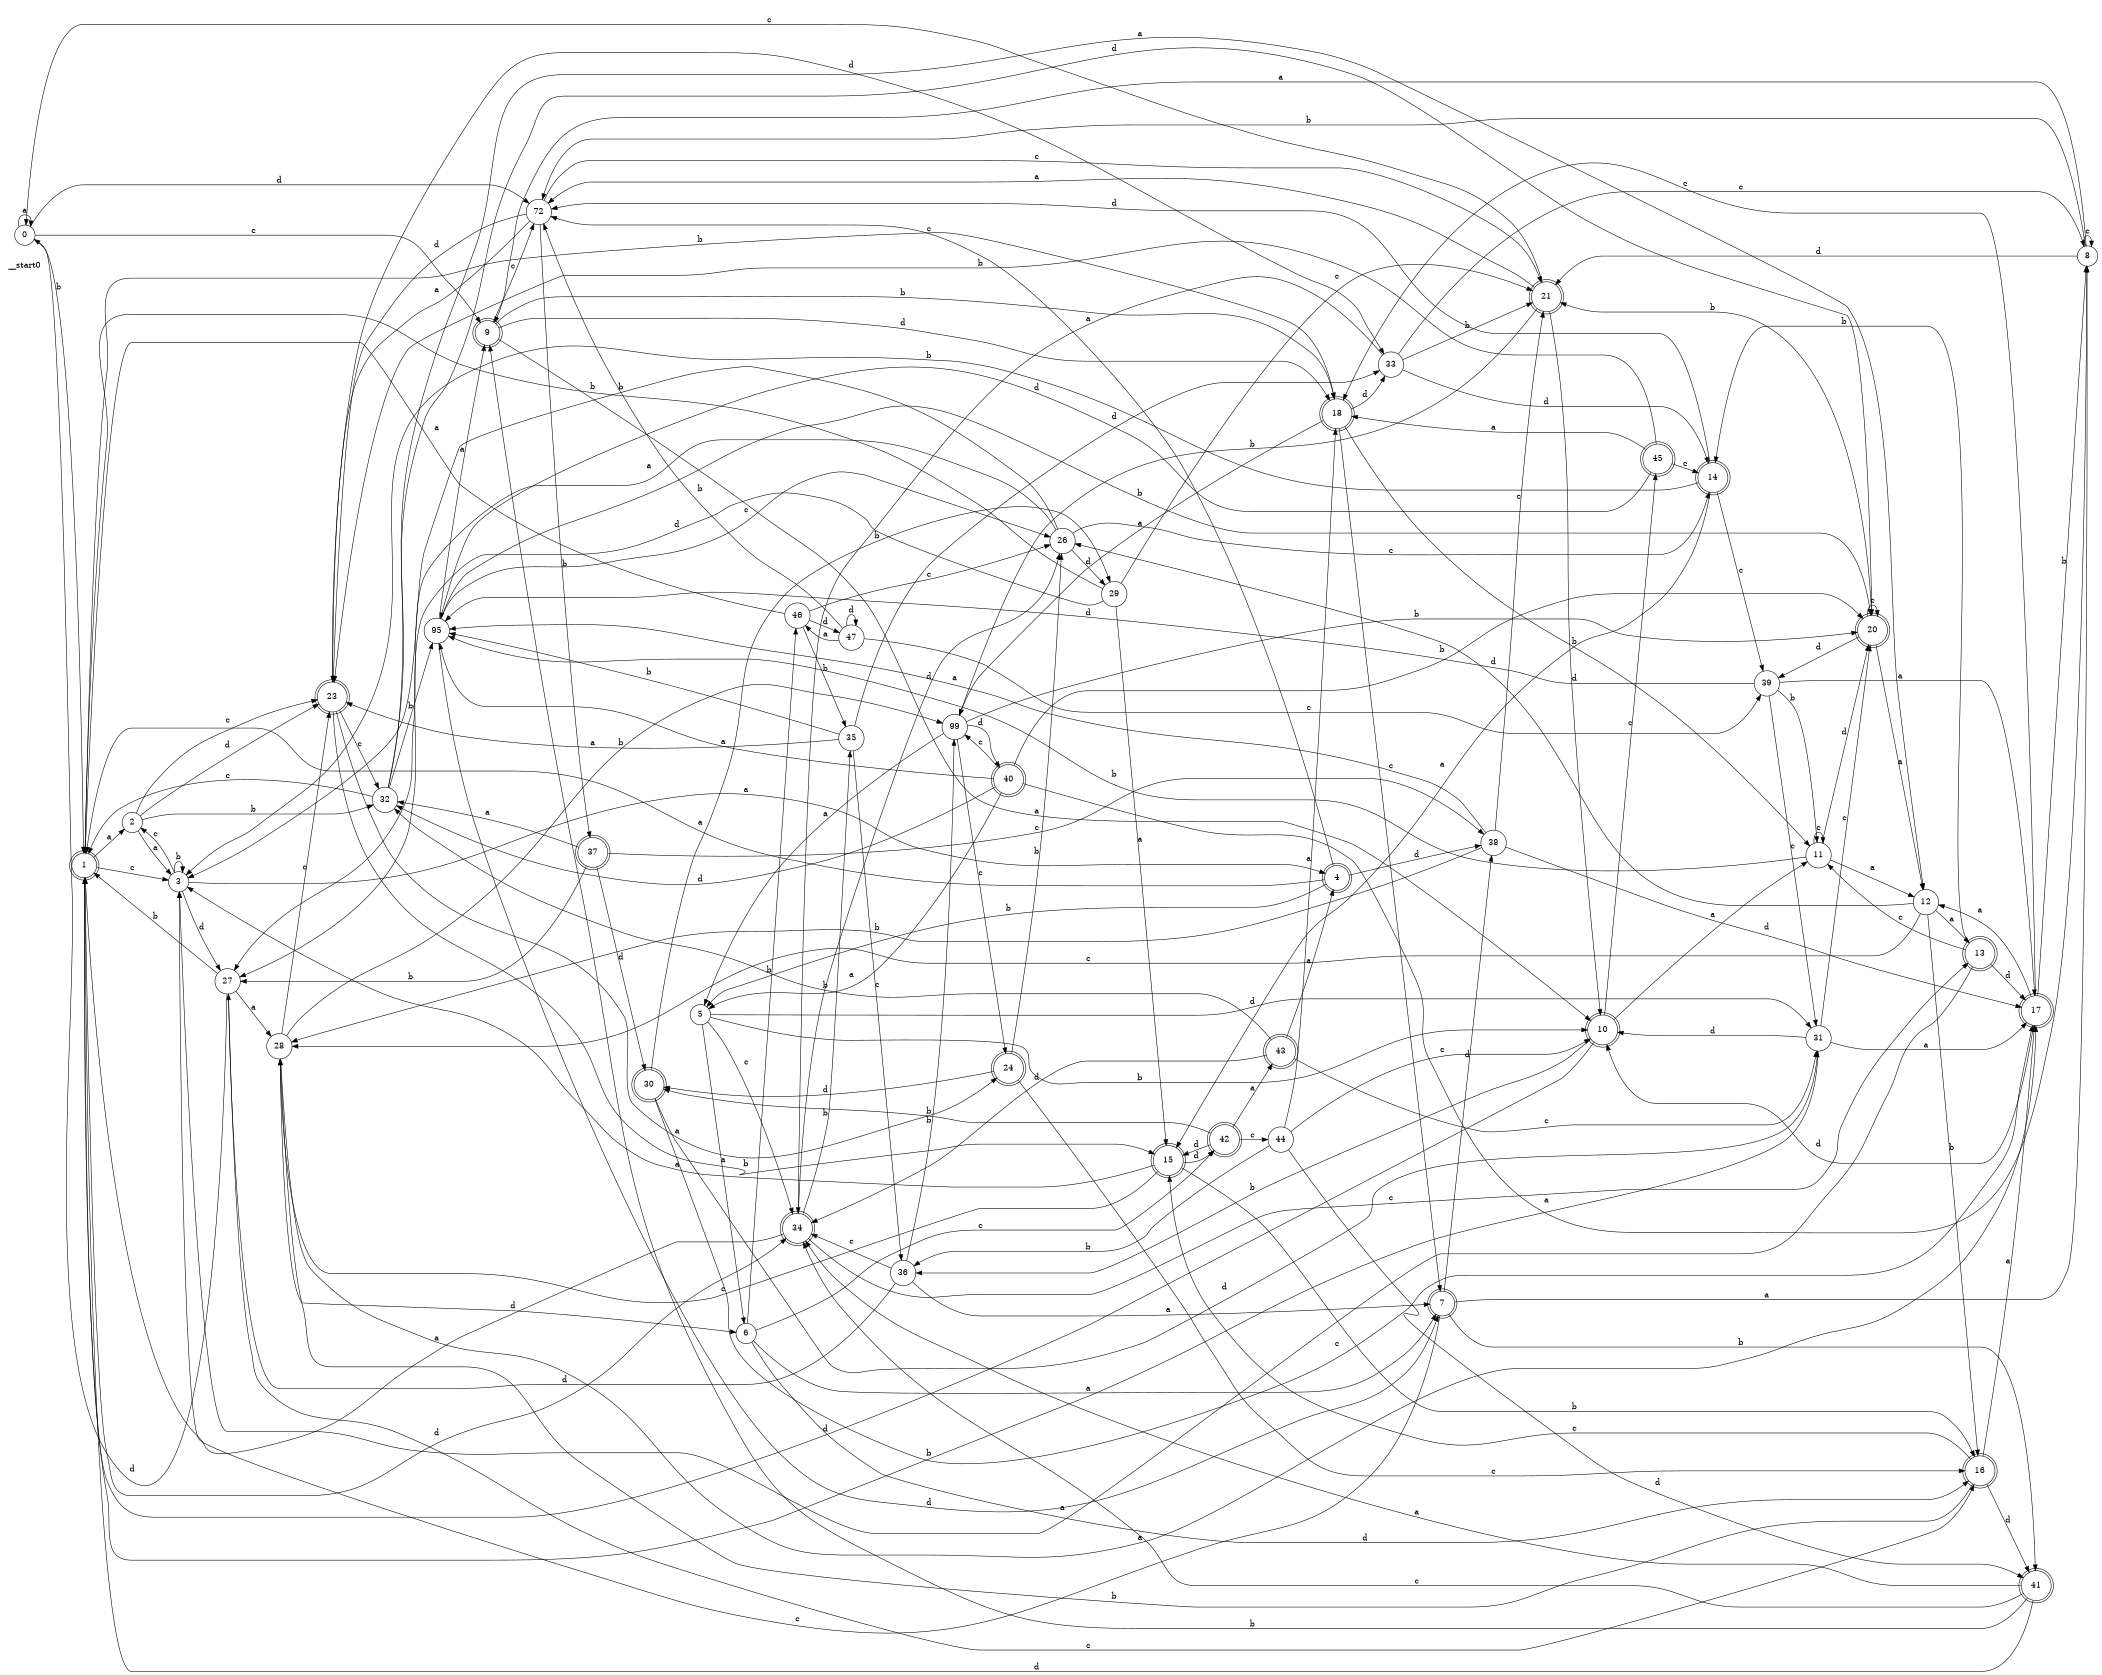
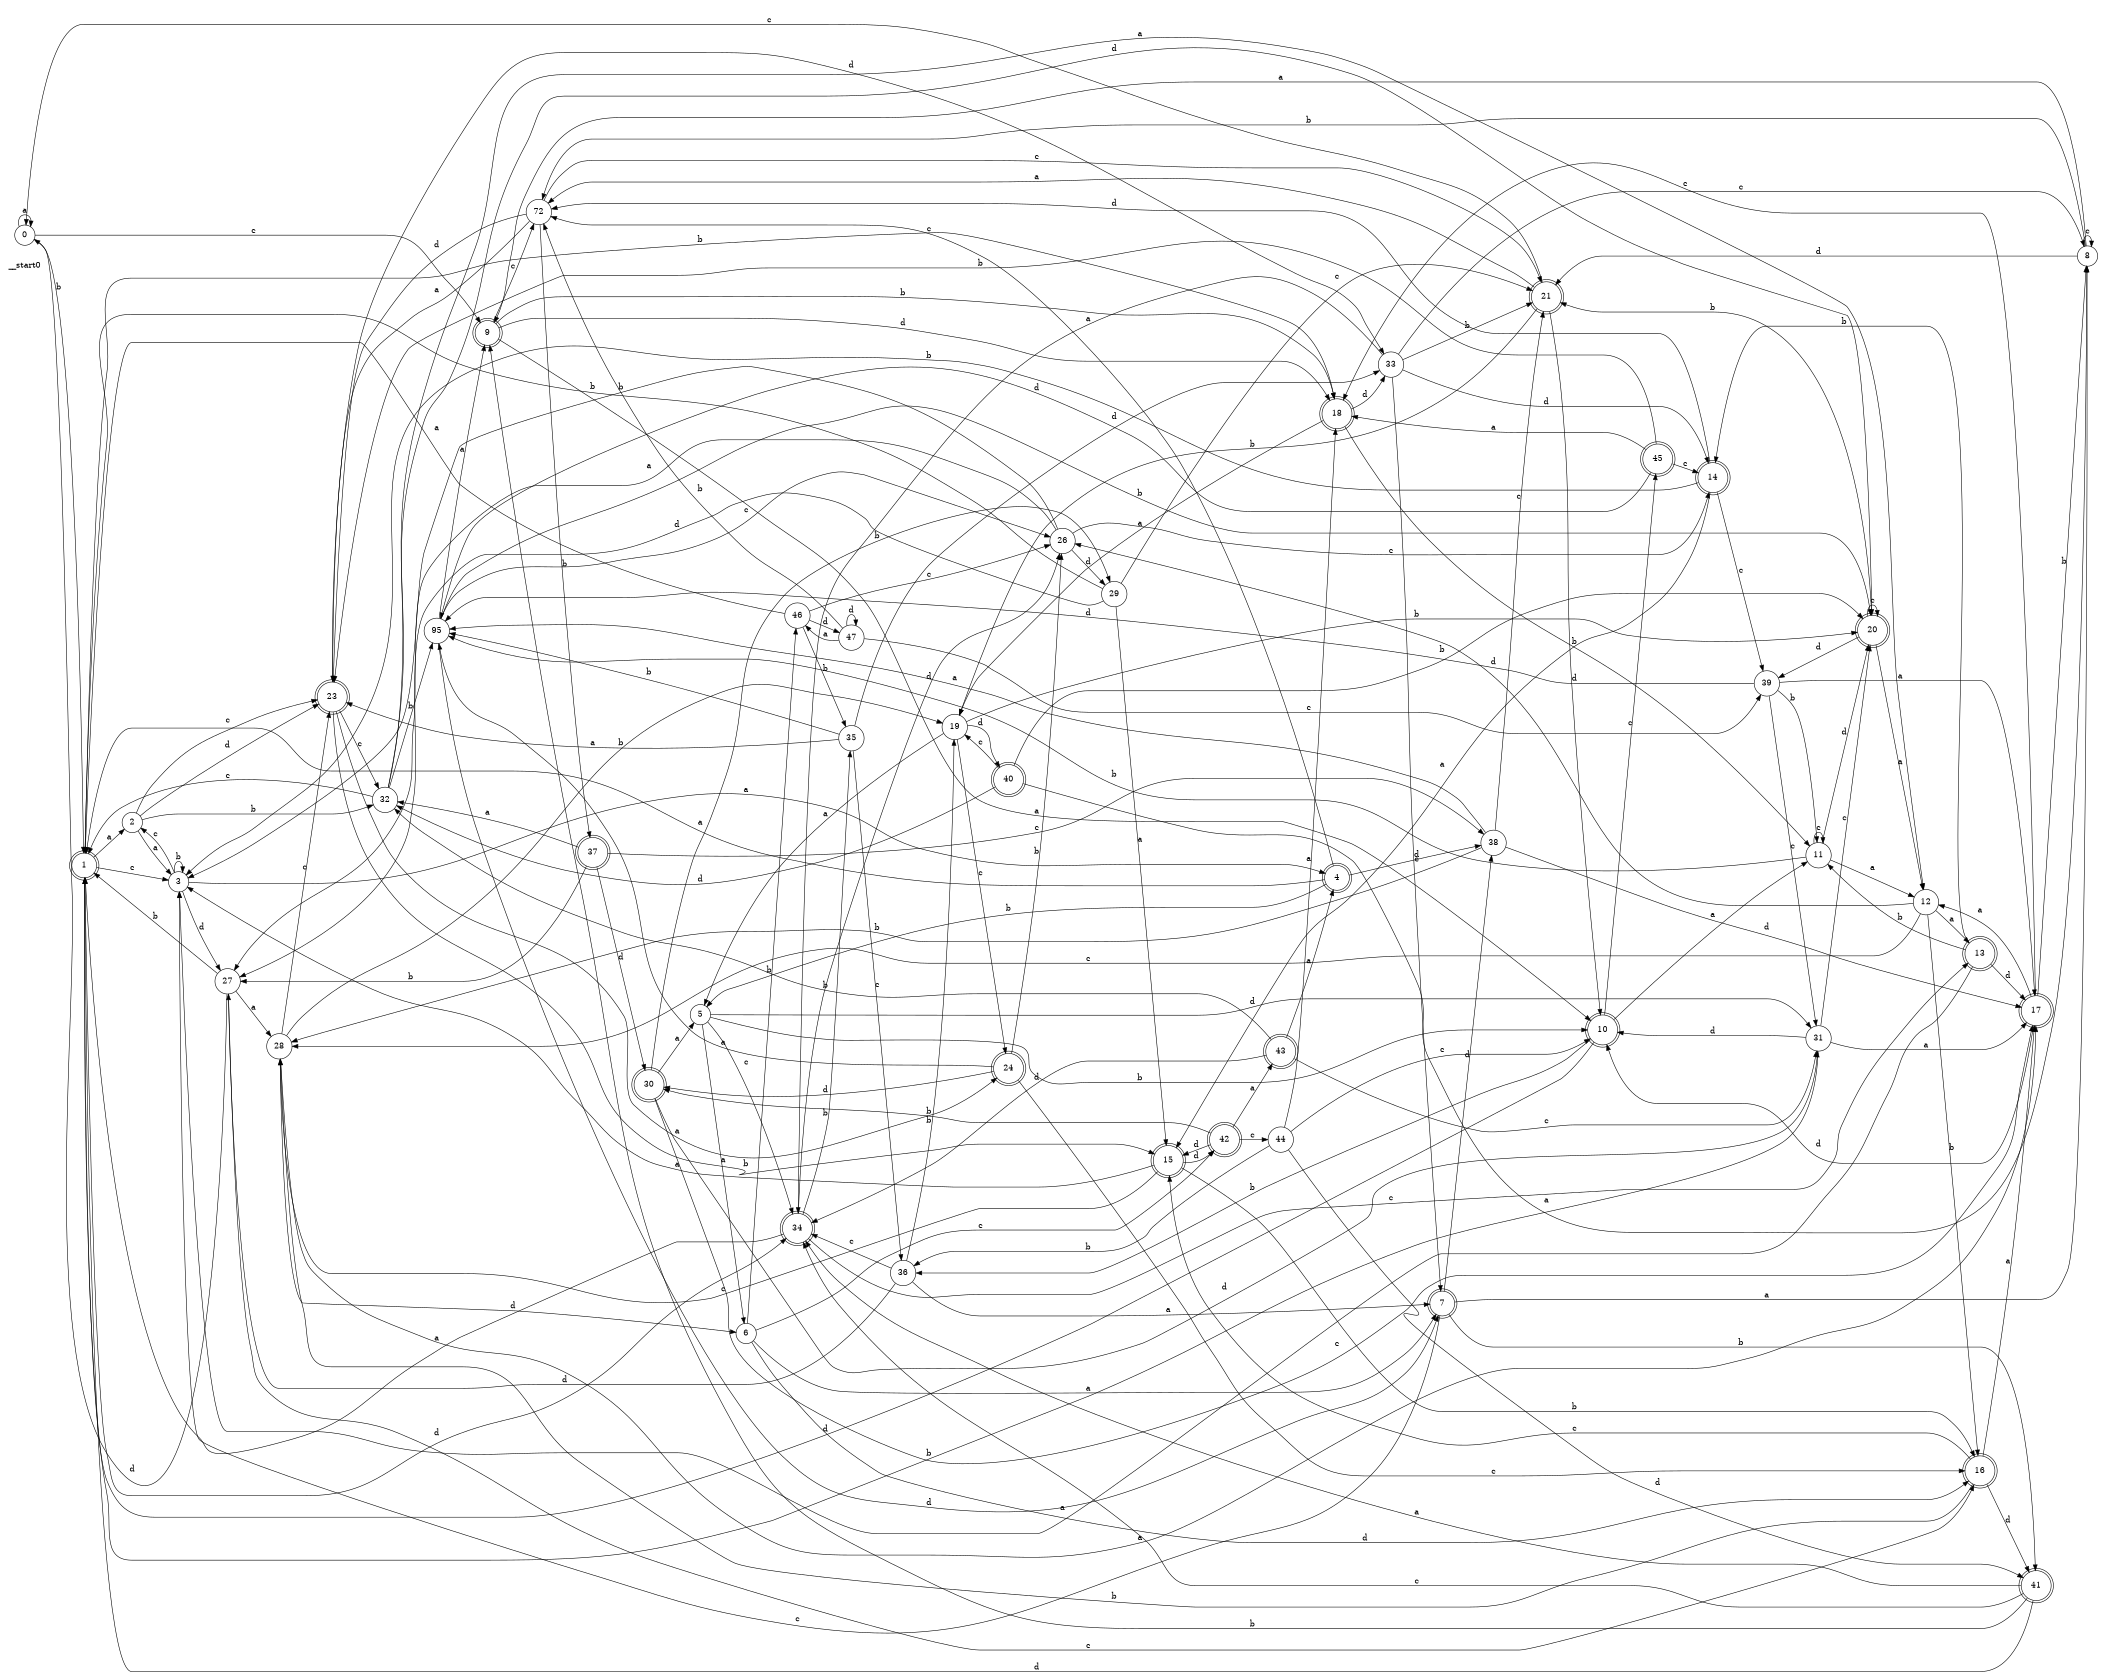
(271, 185) -> none
(955, 727) -> (955, 727)
(700, 740) -> (648, 961)
(1387, 836) -> (1412, 809)
(1900, 918) -> (1900, 918)
(893, 953) -> (674, 1050)
